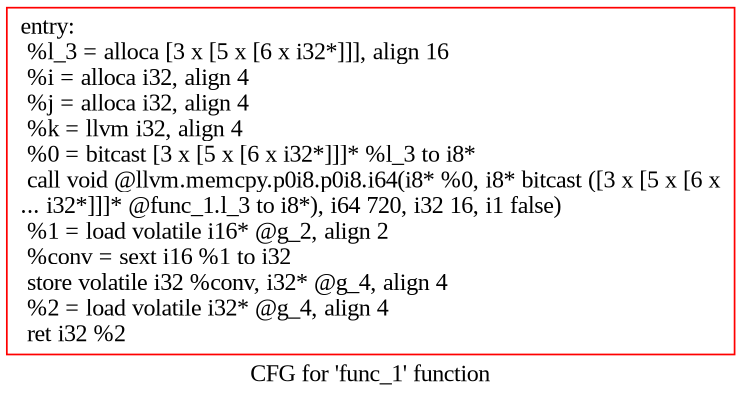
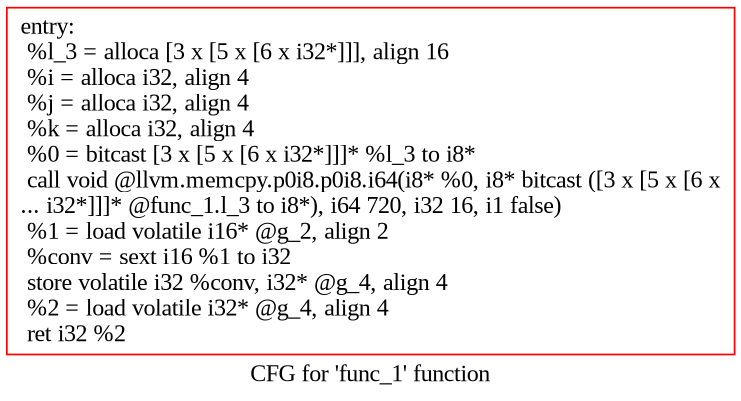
(132, 129) -> (138, 129)
